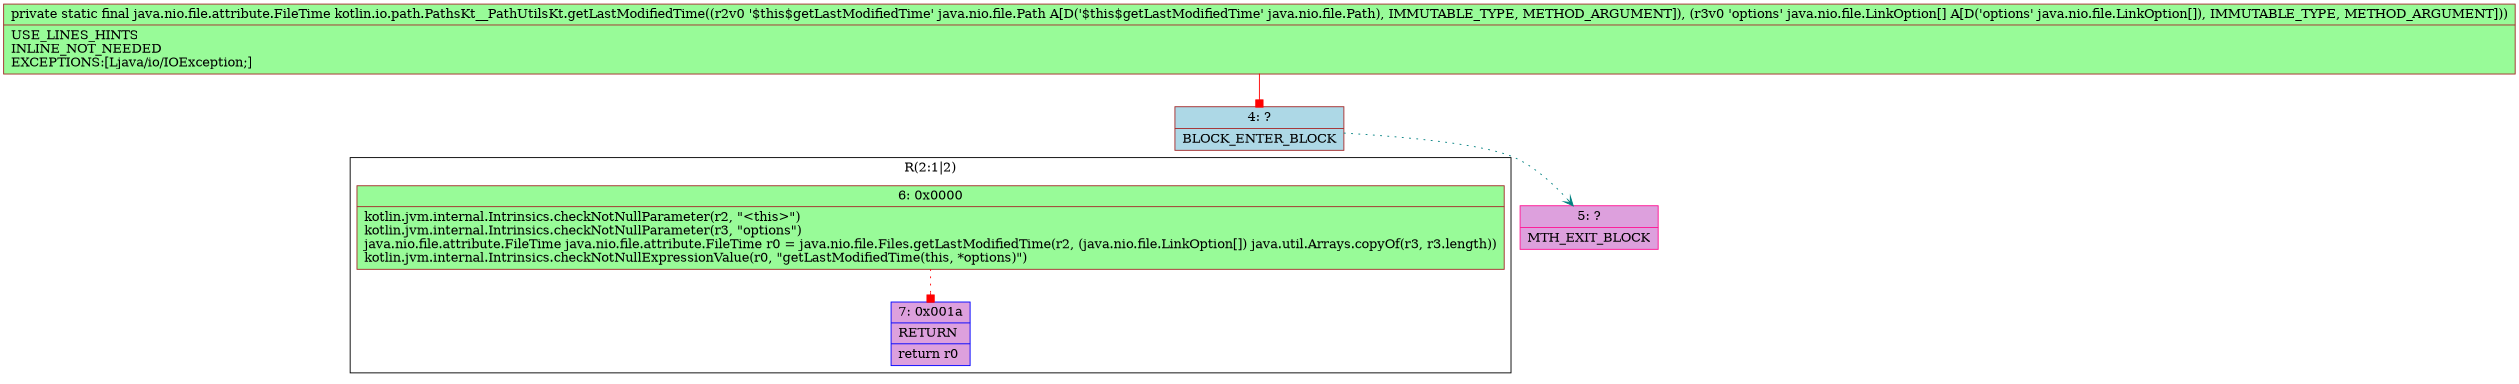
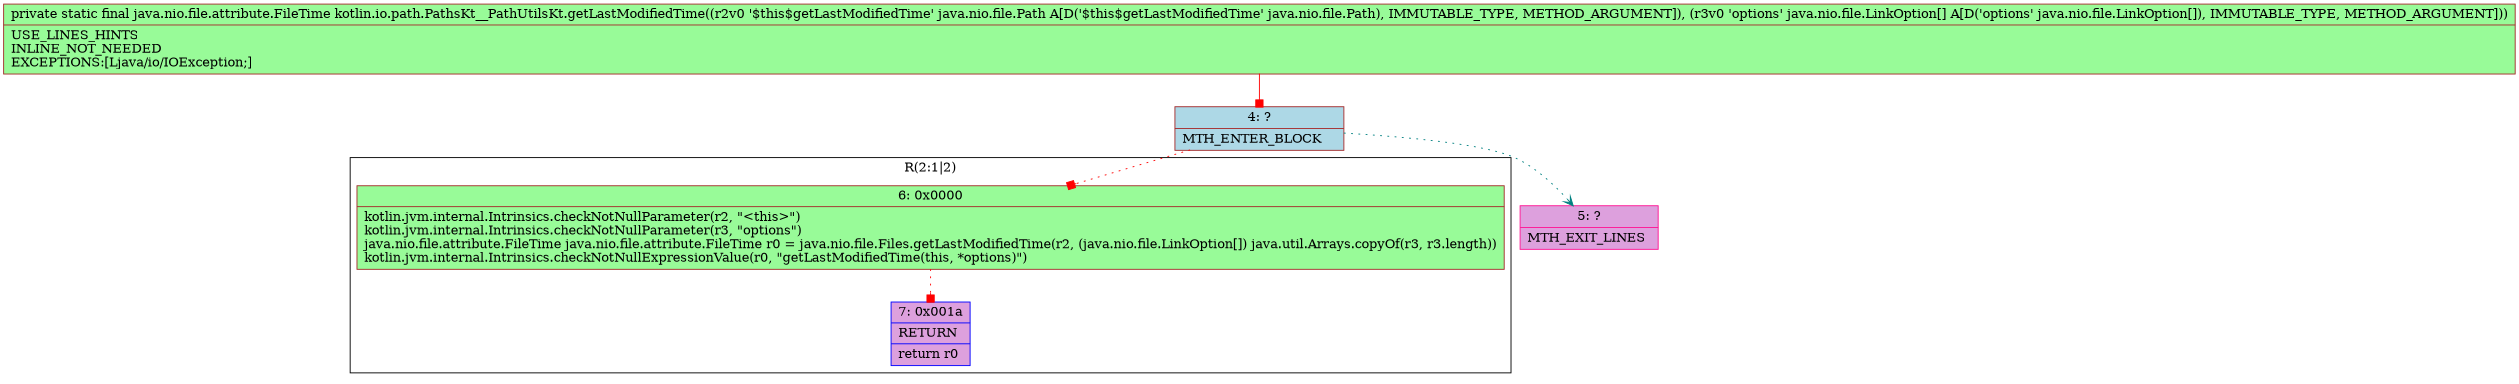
(1259, 139) -> (1252, 139)
none -> (1133, 167)
(1589, 238) -> (1586, 238)
